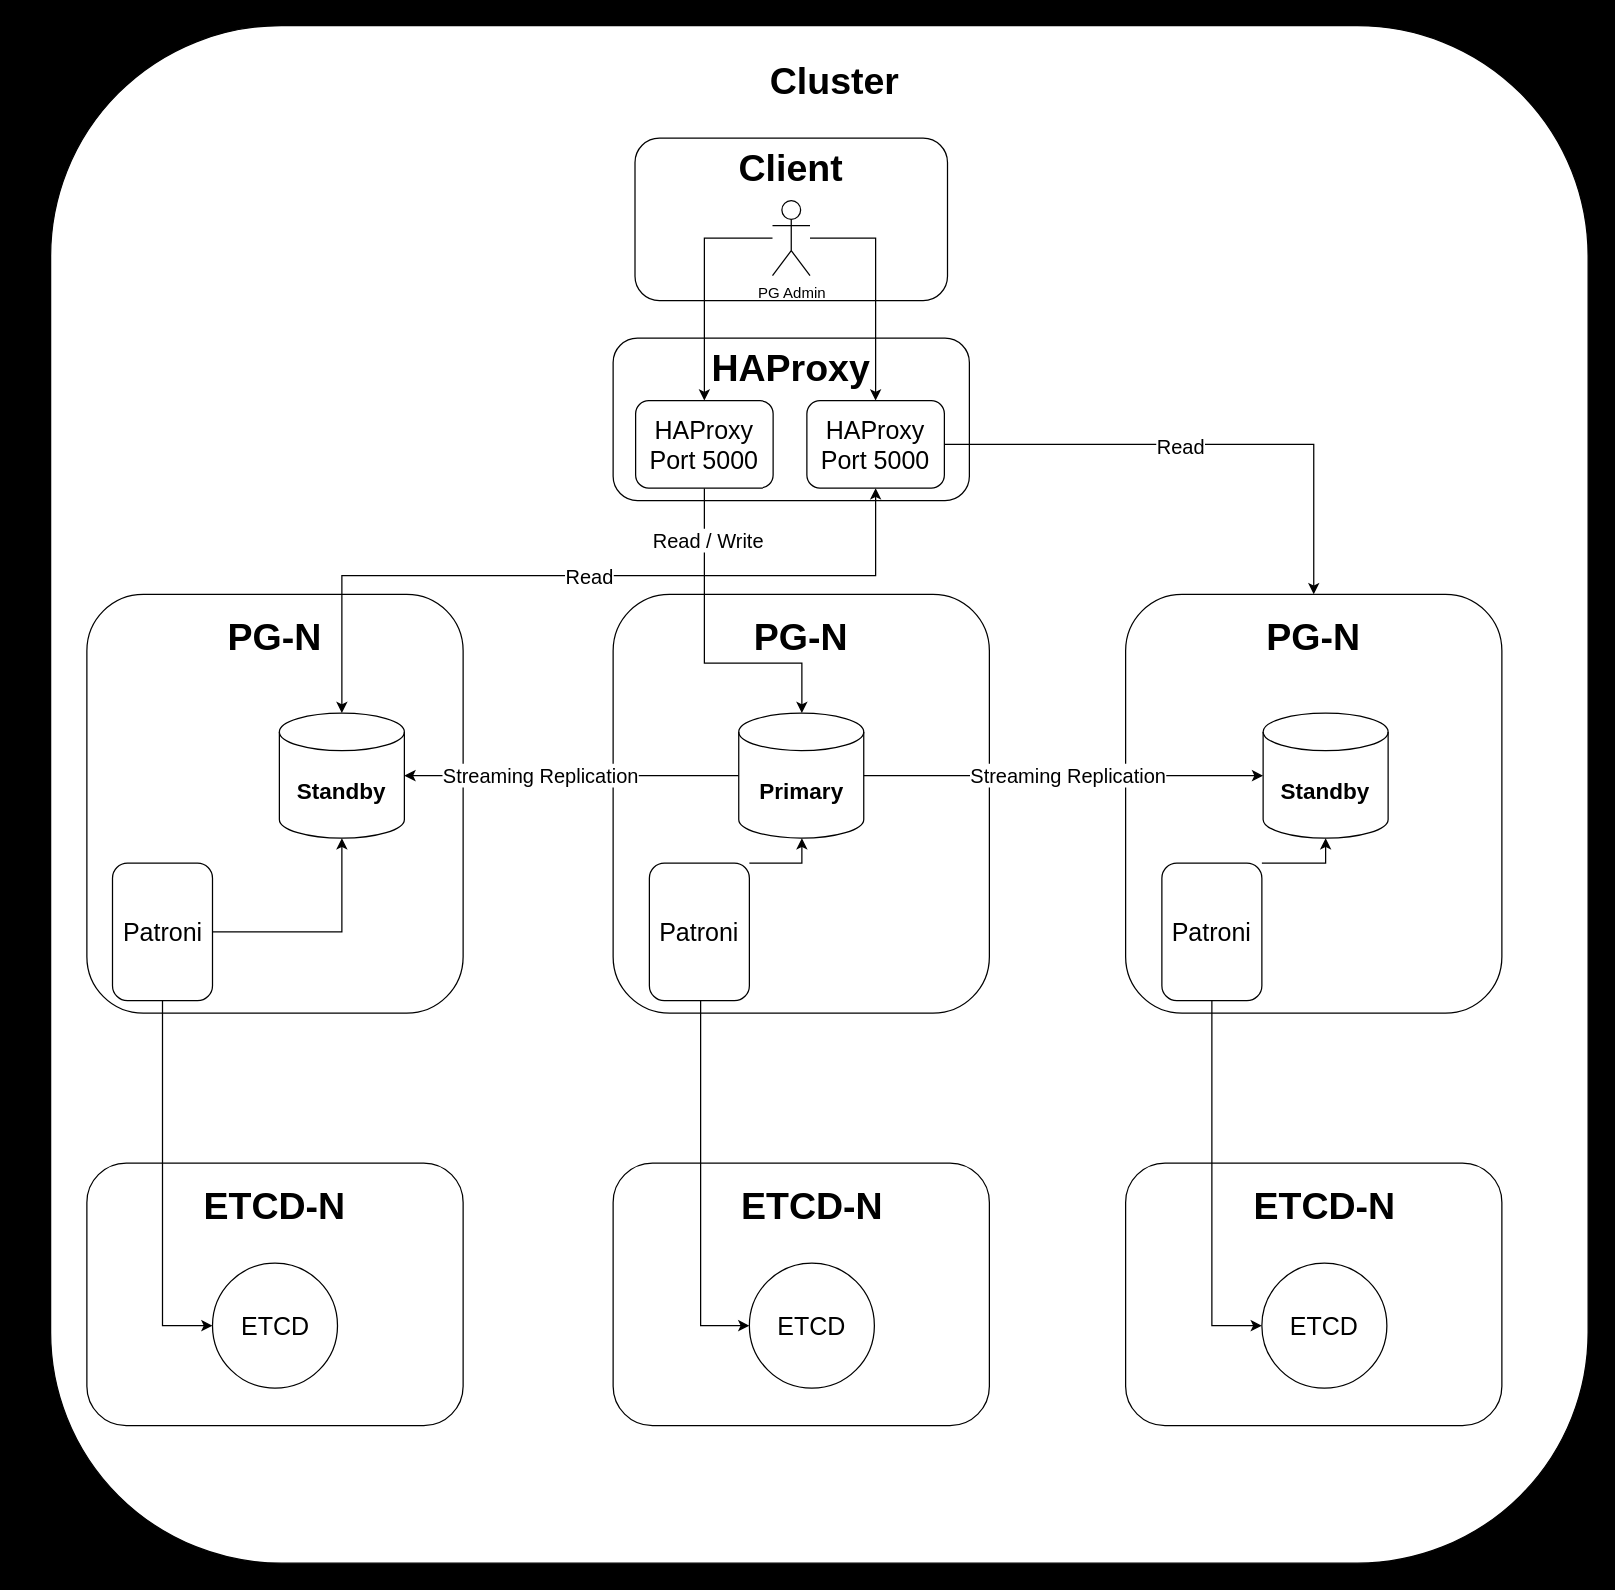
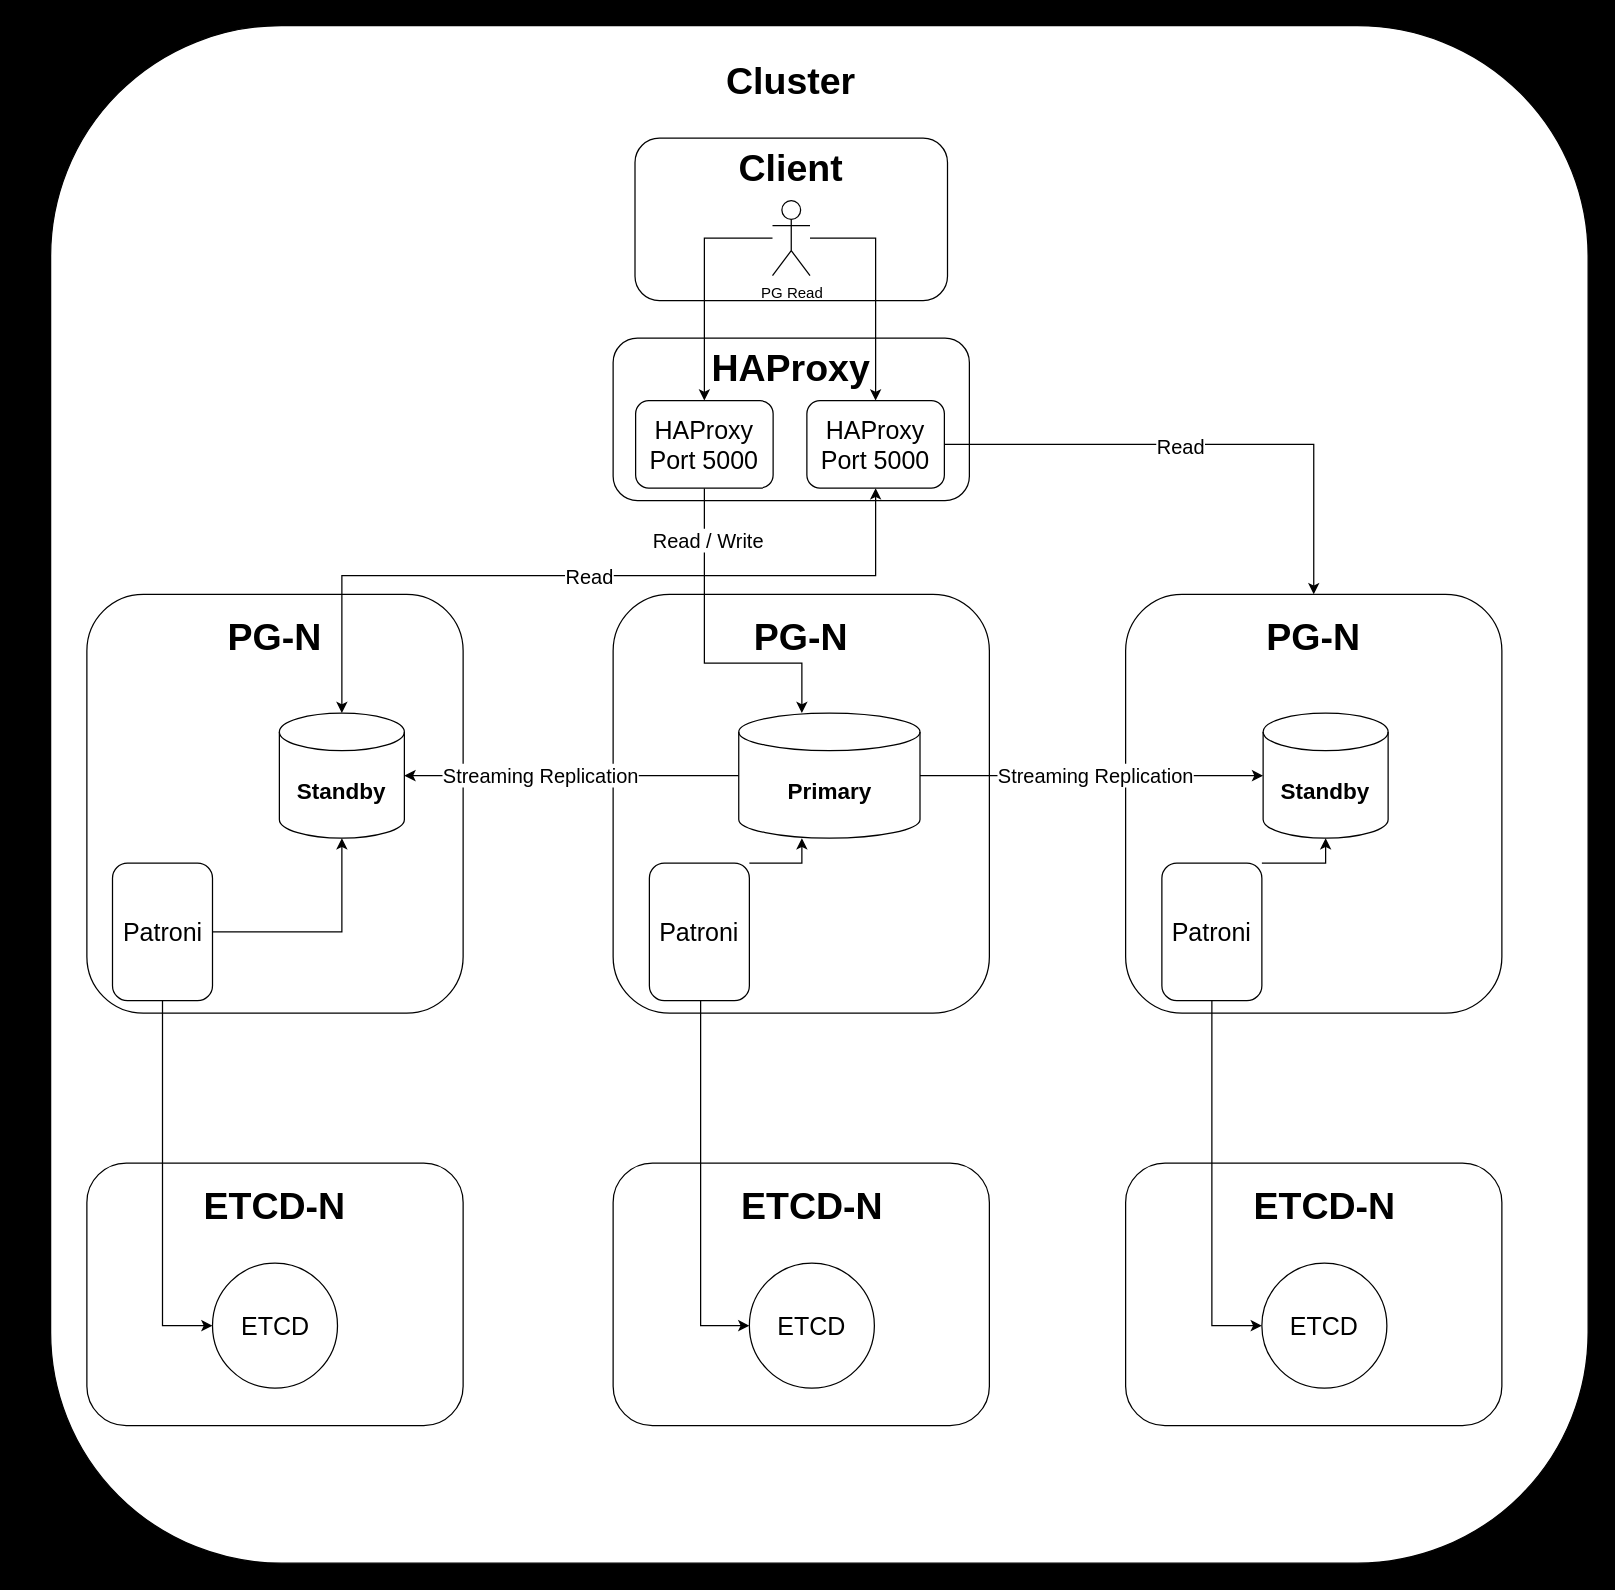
(835, 88) -> (791, 88)
(793, 293) -> (793, 293)
(801, 776) -> (829, 776)
